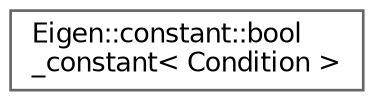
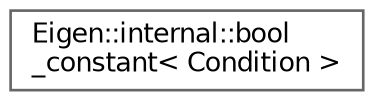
(187, 50) -> (187, 50)
